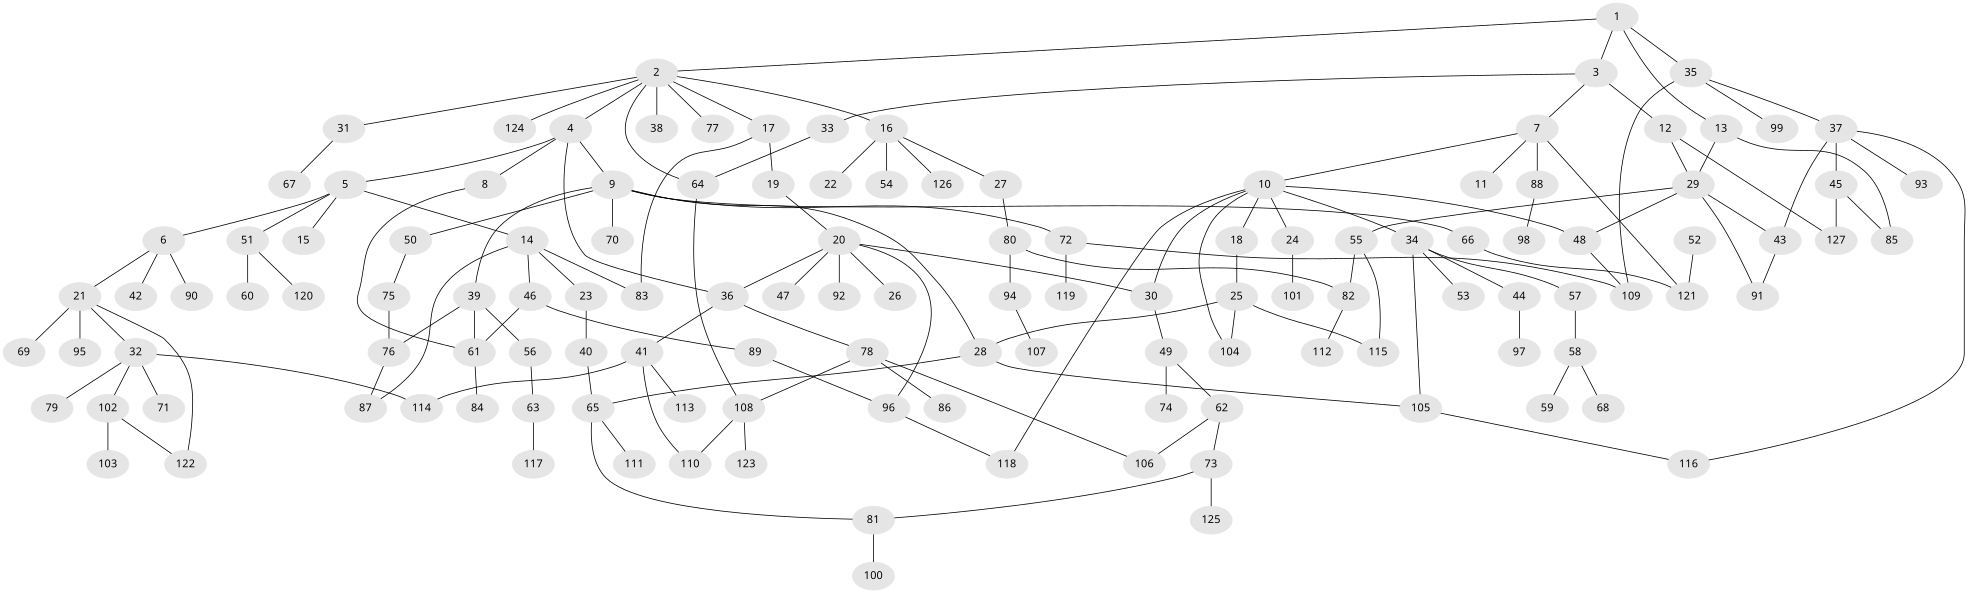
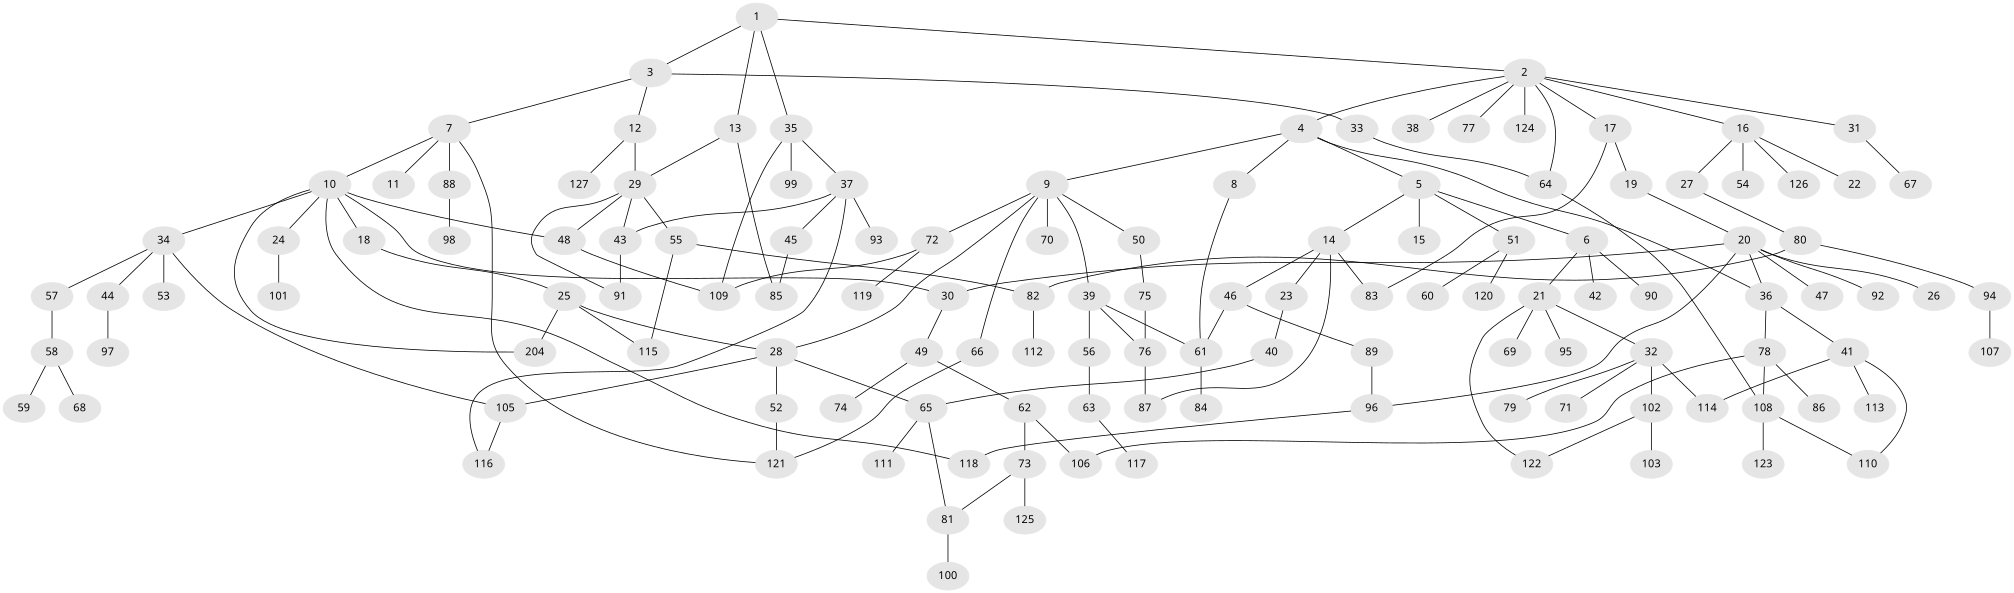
(1836, 213) -> none
(1230, 352) -> (535, 352)
none -> (776, 381)
